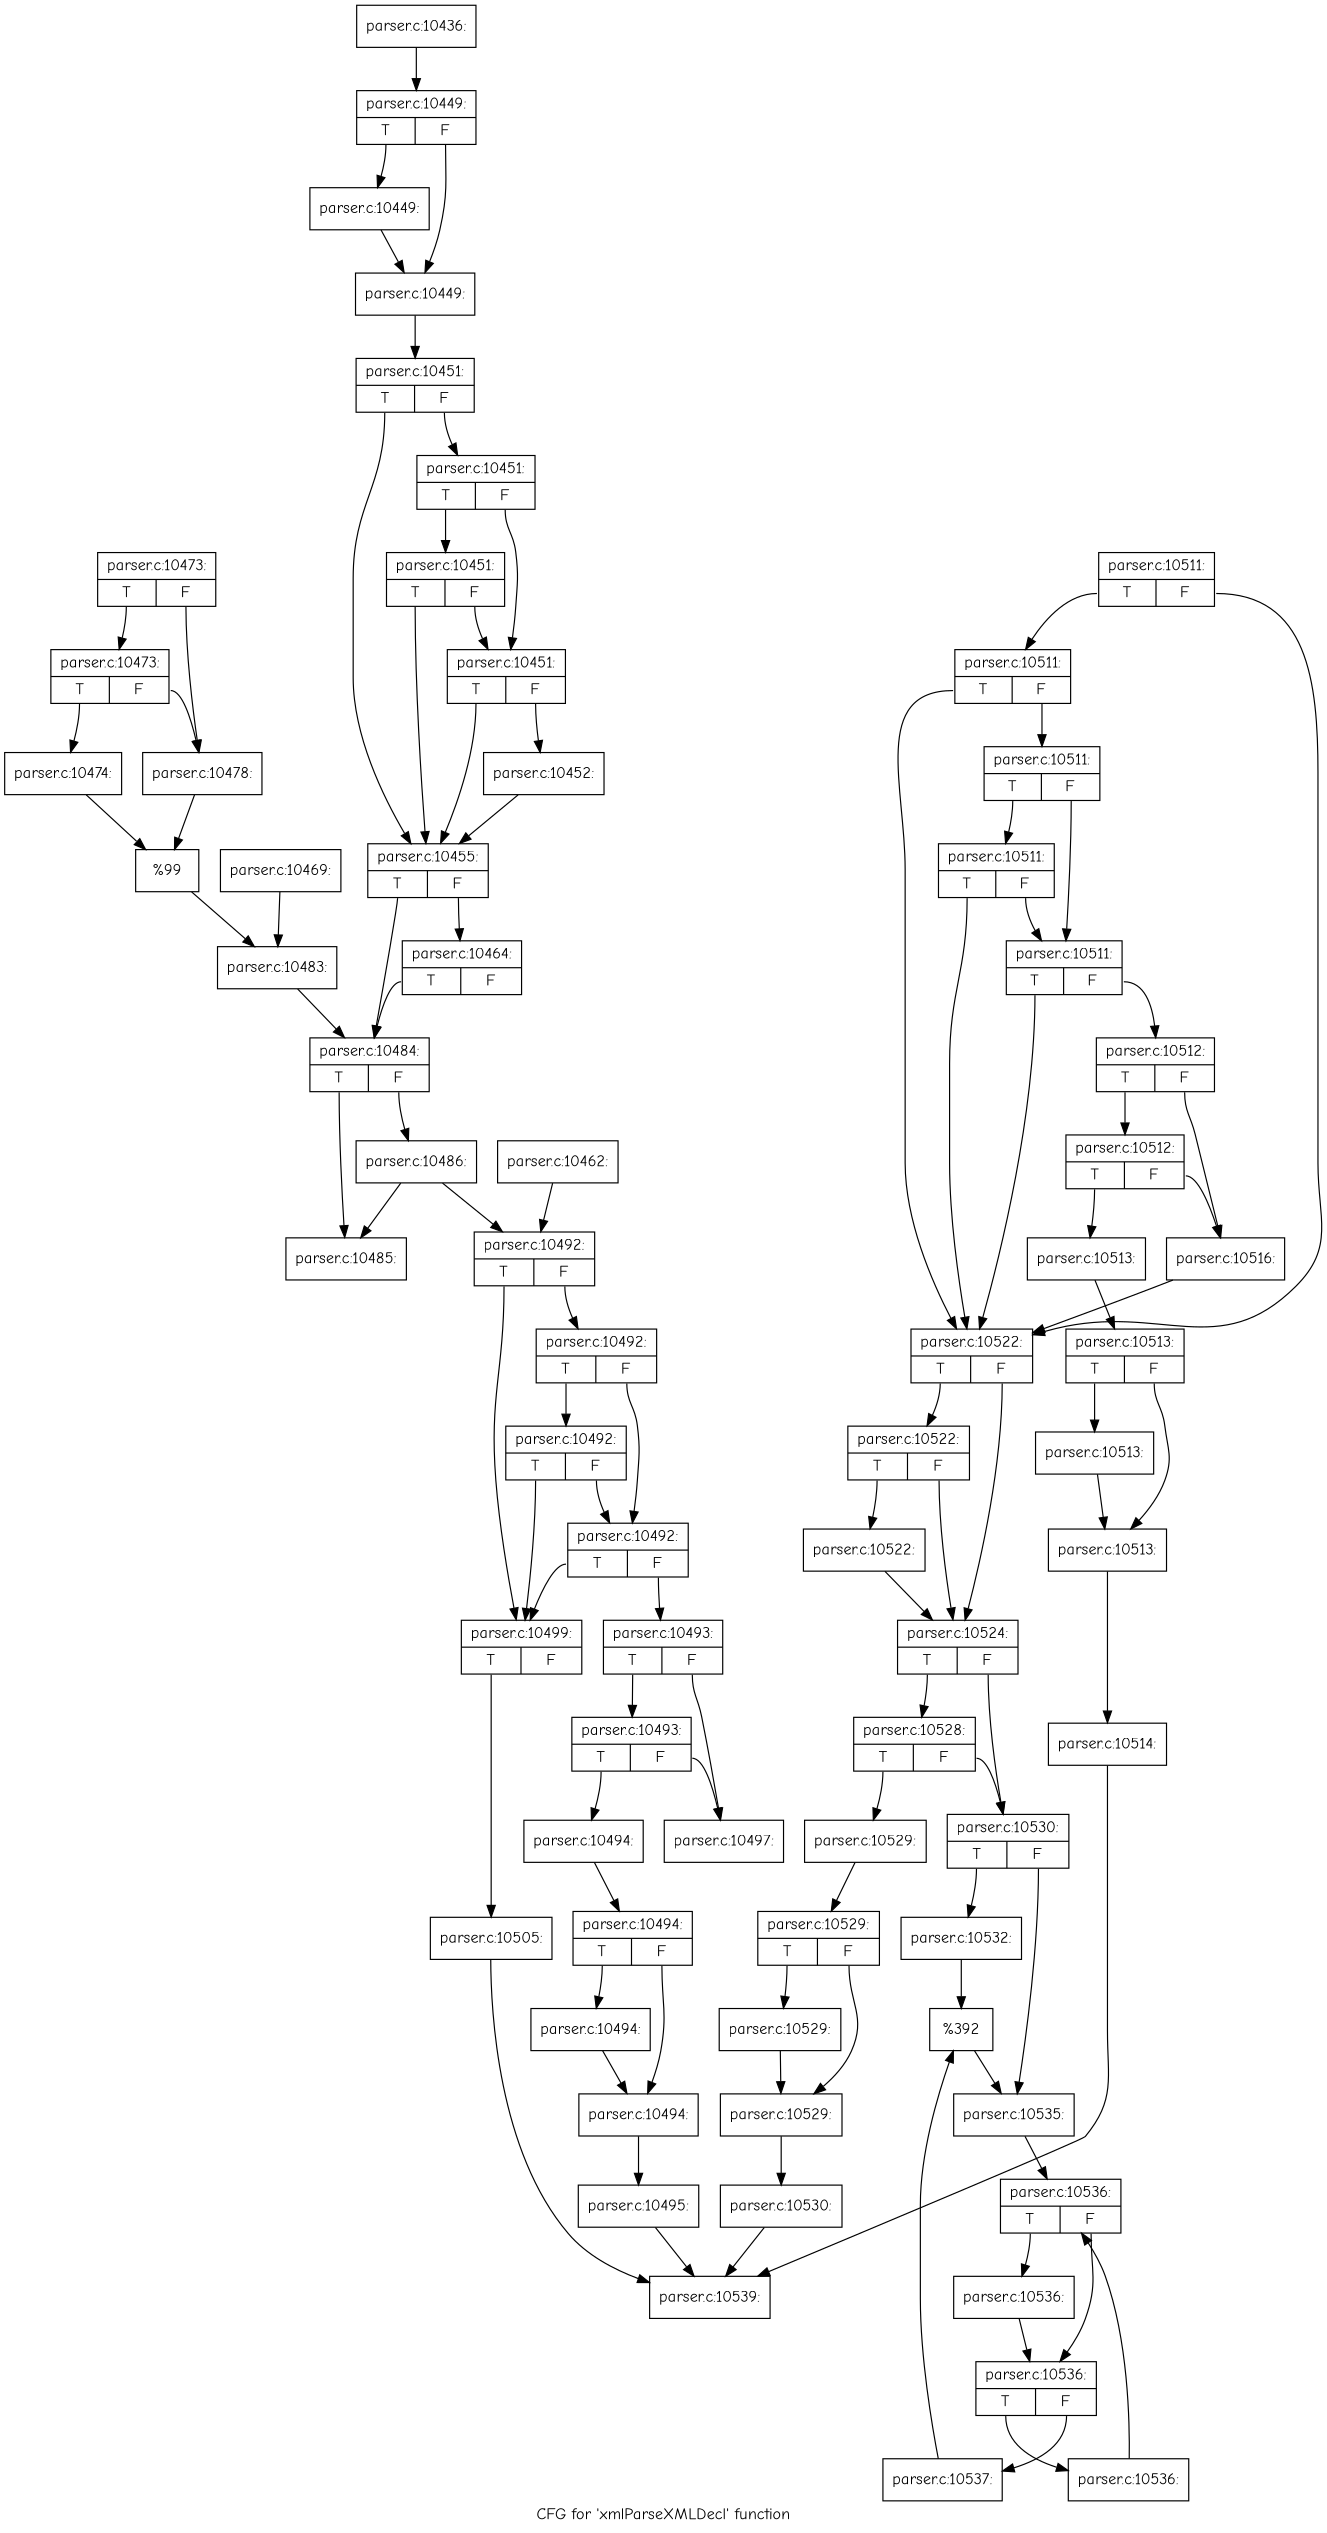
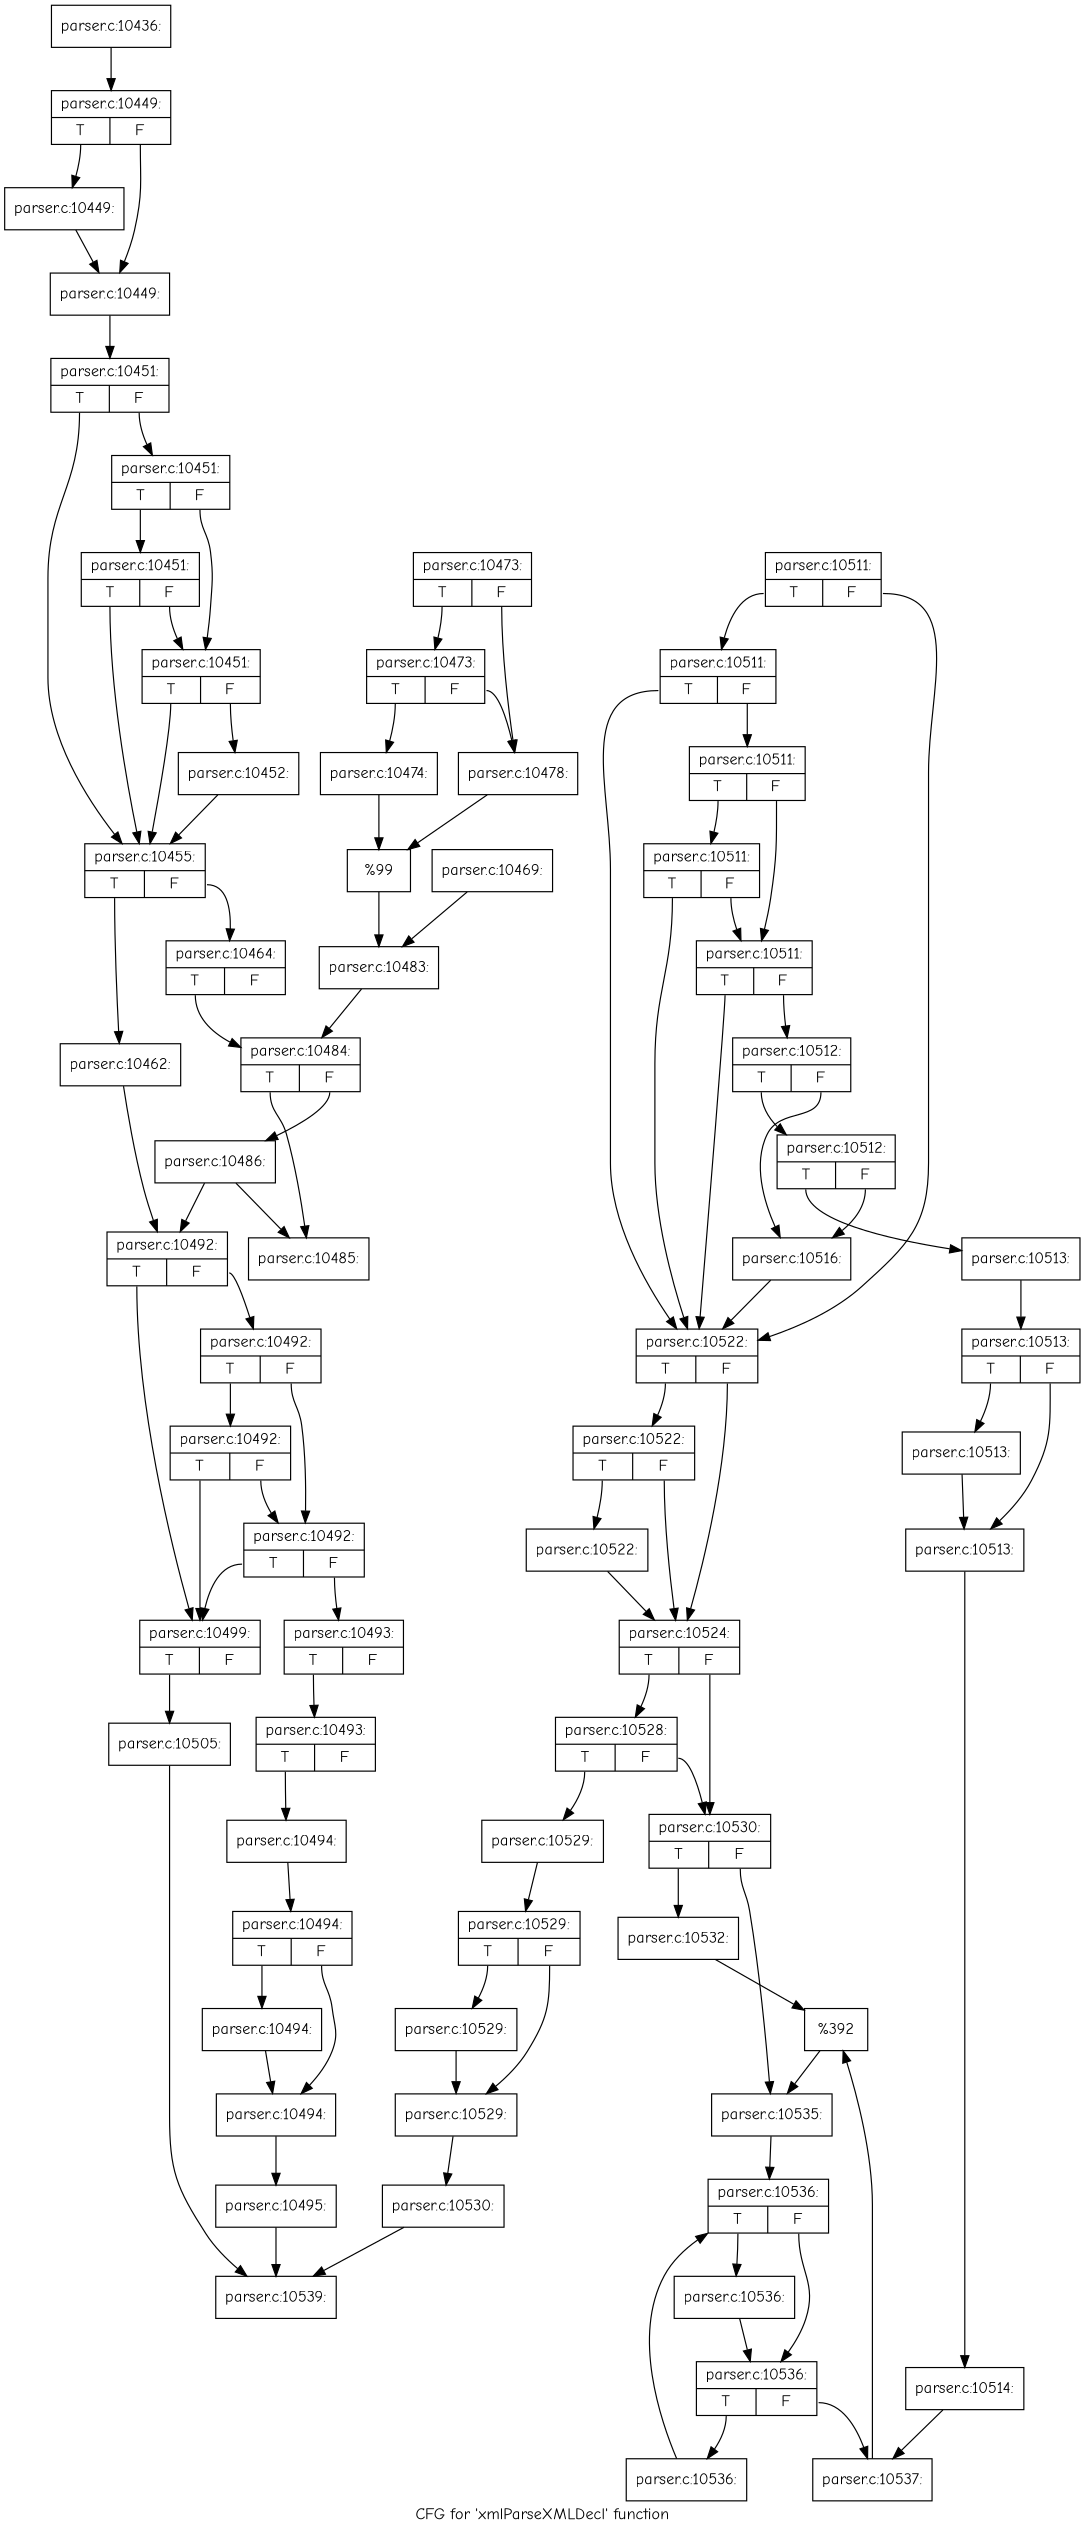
(387, 962) -> (116, 965)
(724, 1841) -> none
(1095, 2123) -> (922, 2430)
